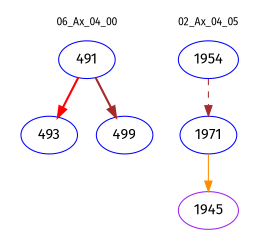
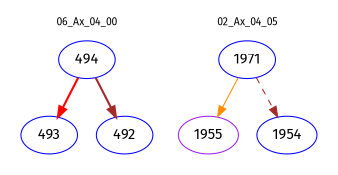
(87, 60) -> (87, 60)
(208, 92) -> (264, 93)
(125, 135) -> (125, 135)
(208, 210) -> (208, 135)
